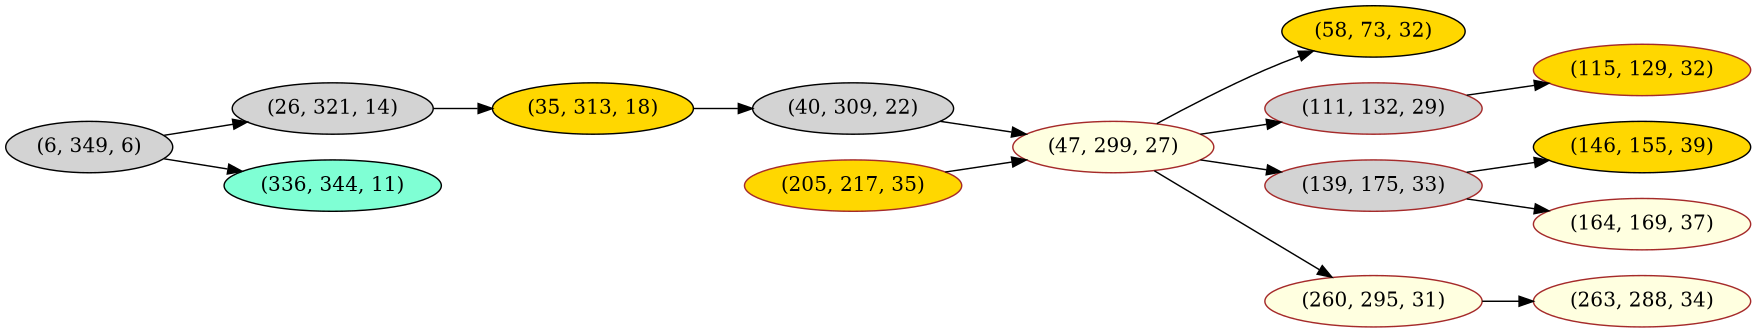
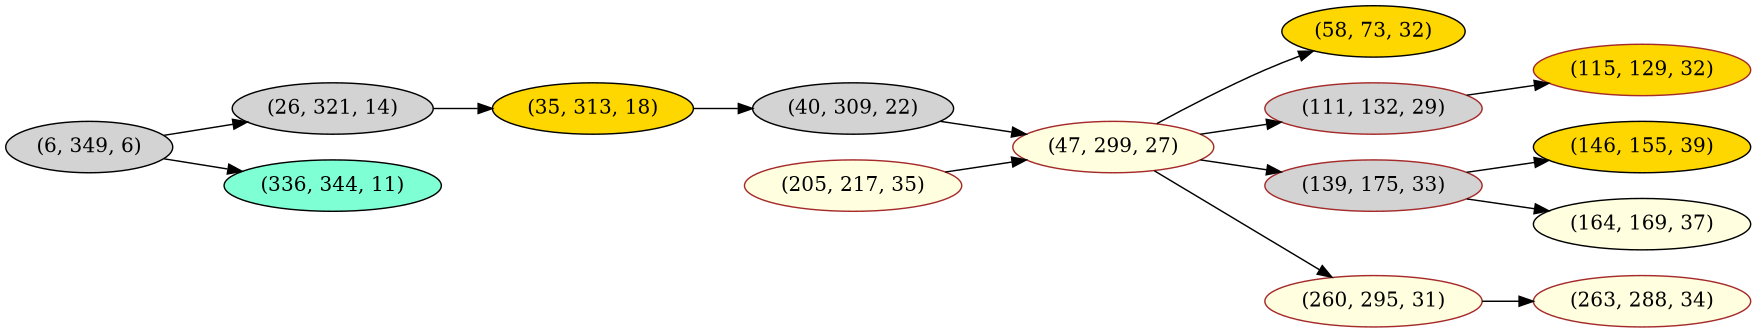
(853, 186) -> (853, 186)
(1642, 224) -> (1642, 224)
